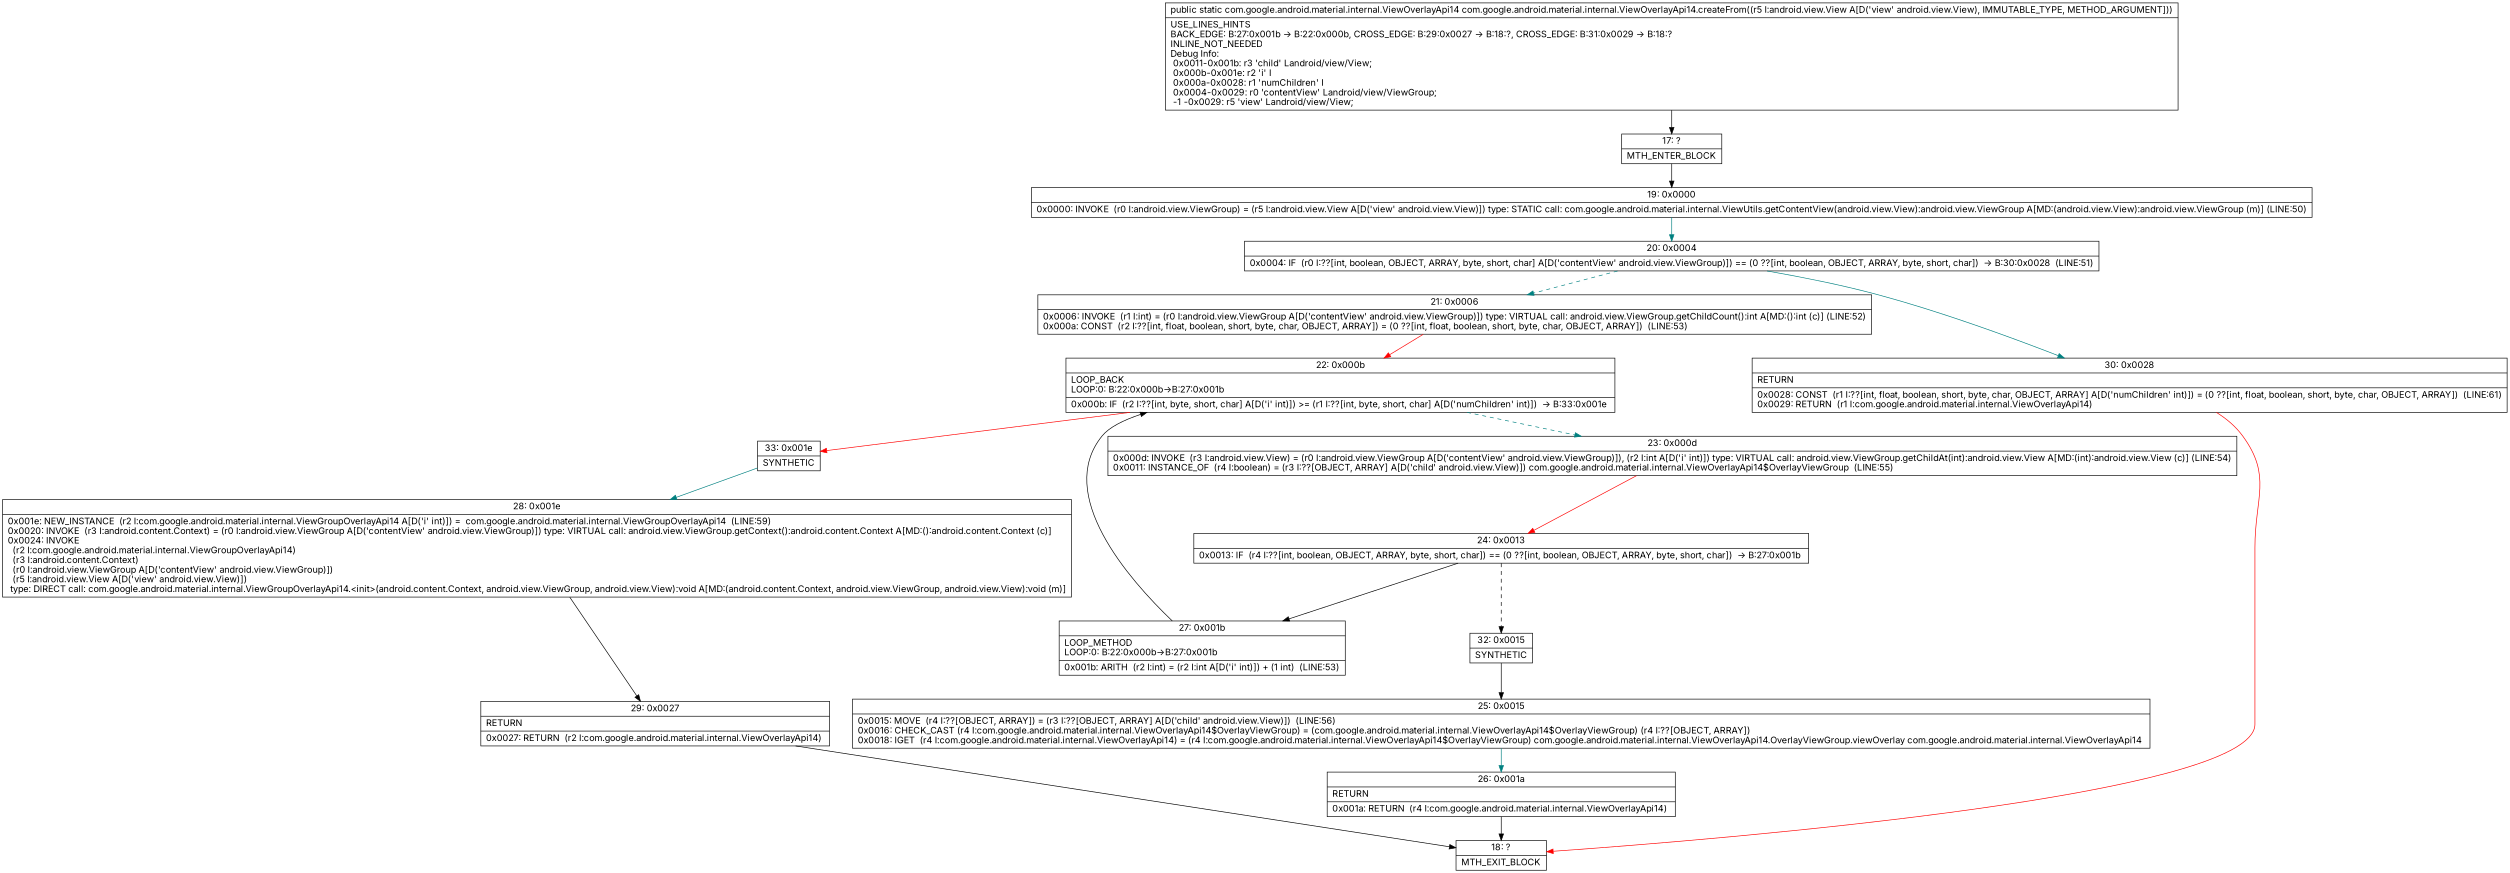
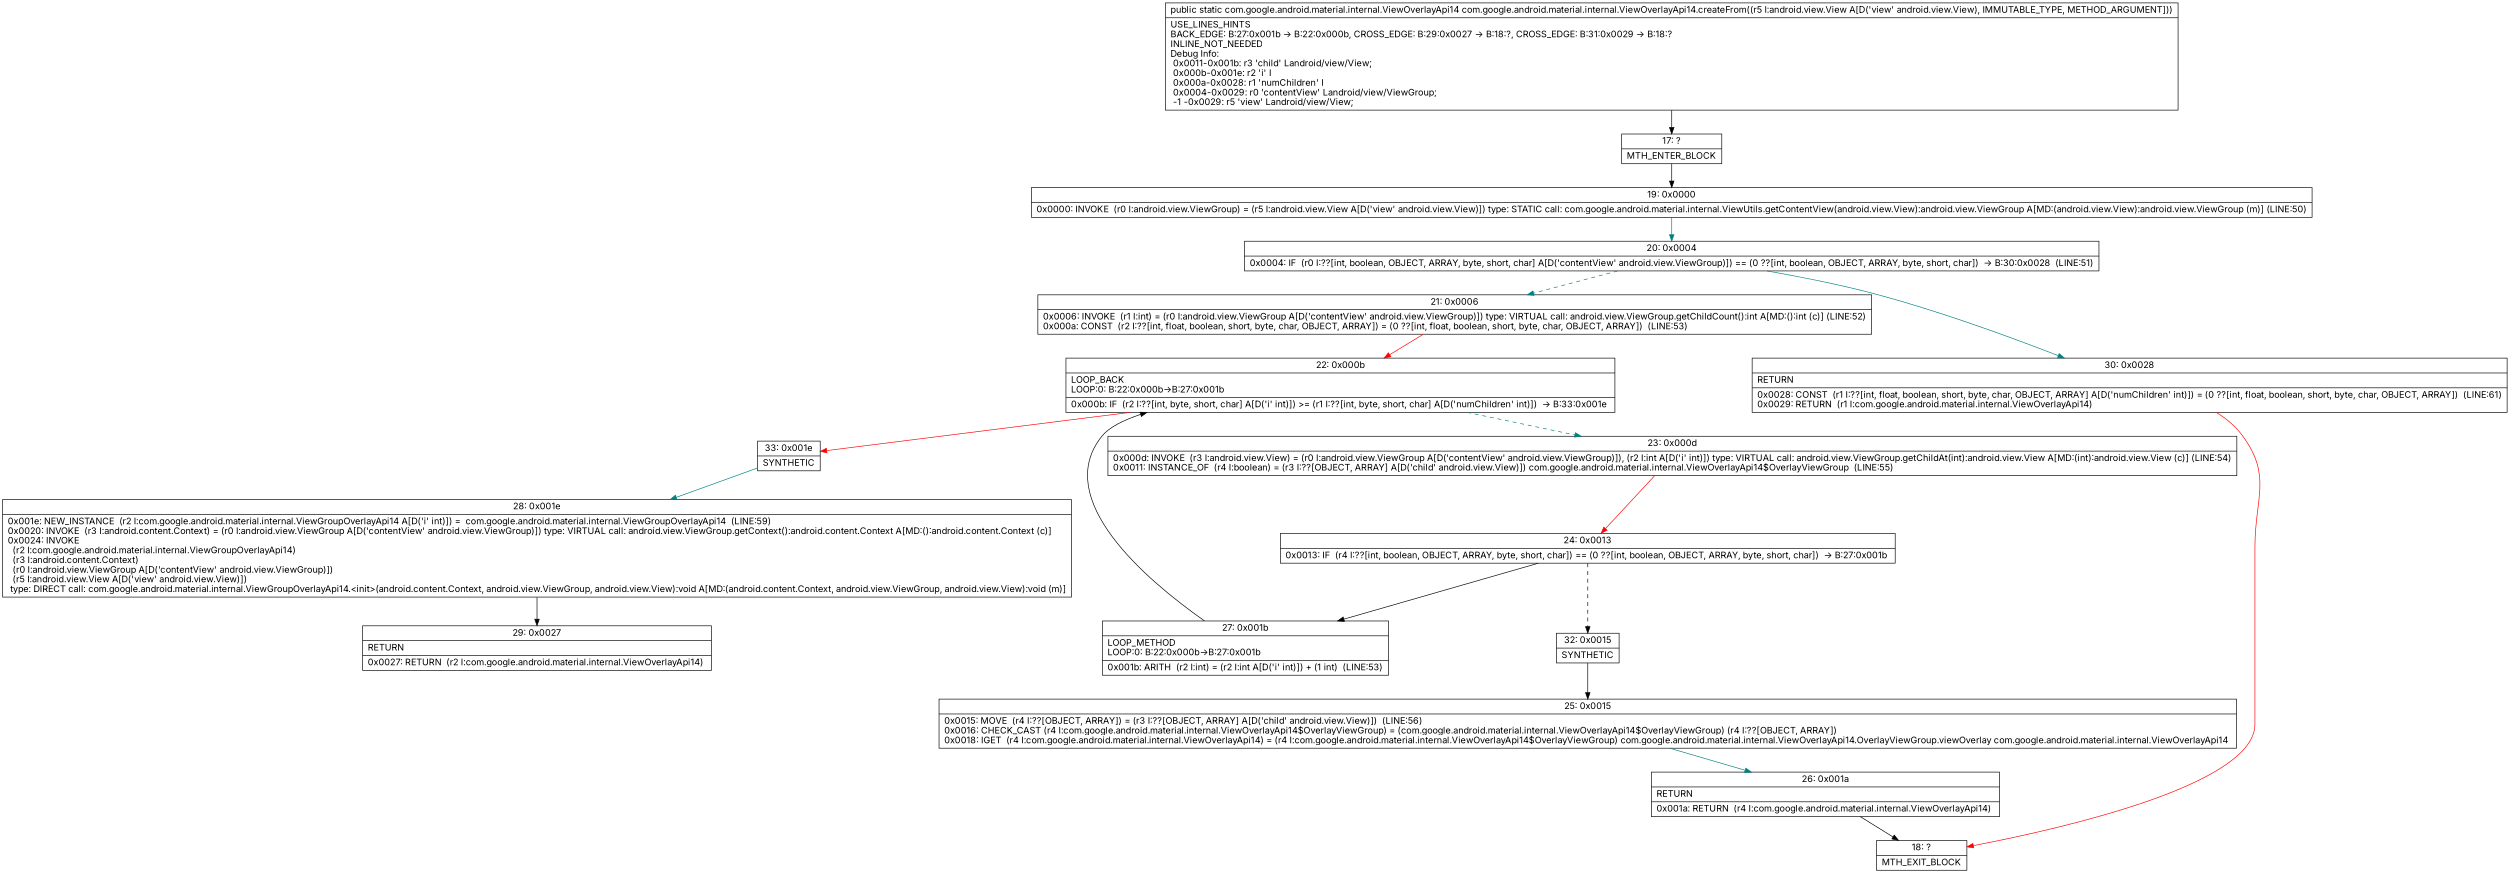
(1122, 796) -> none
